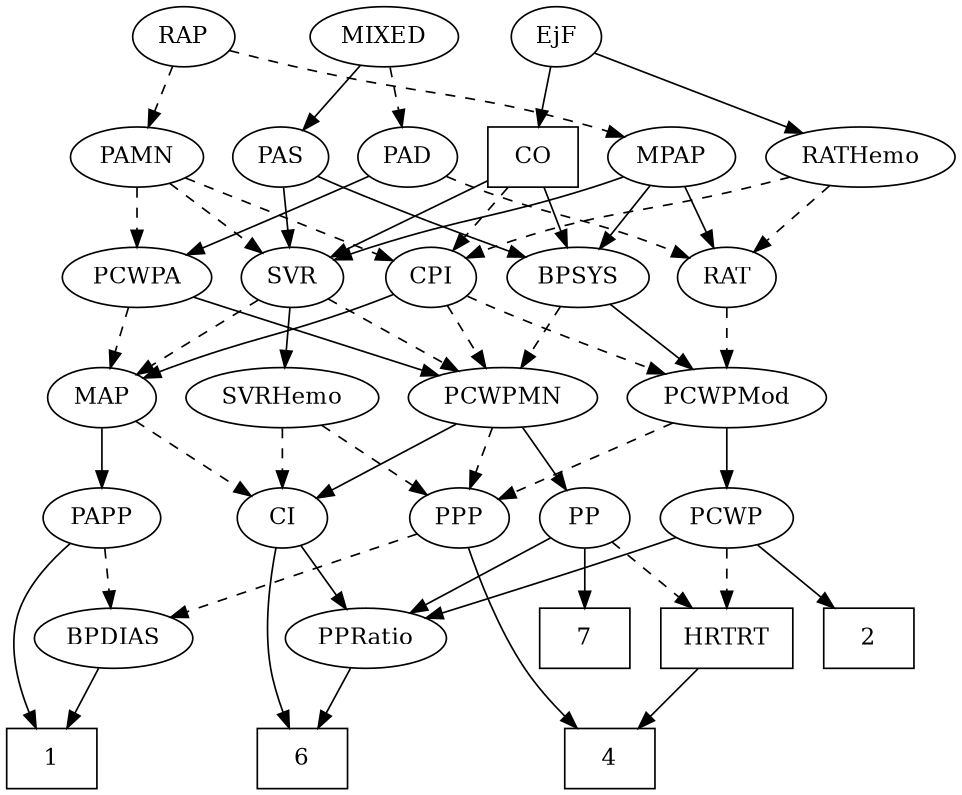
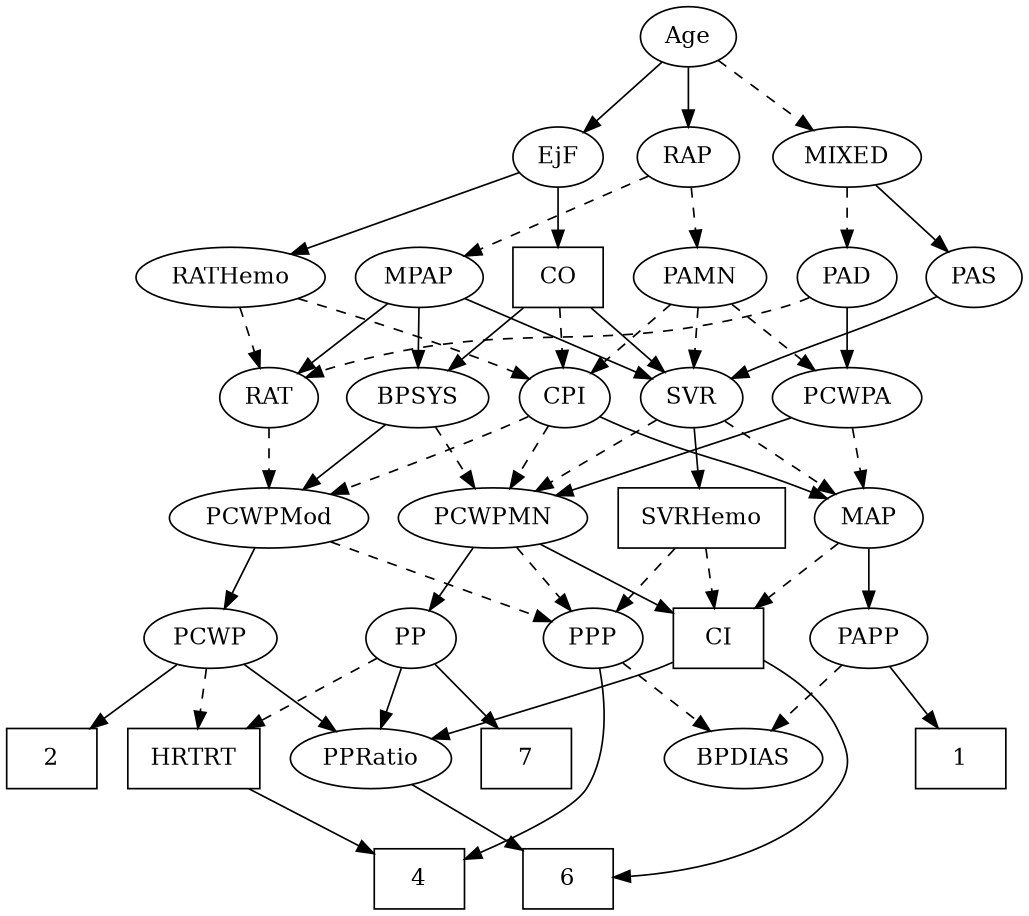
none -> (688, 37)
(399, 210) -> none
(282, 398) -> (702, 518)
(282, 518) -> (718, 638)
(87, 691) -> none
